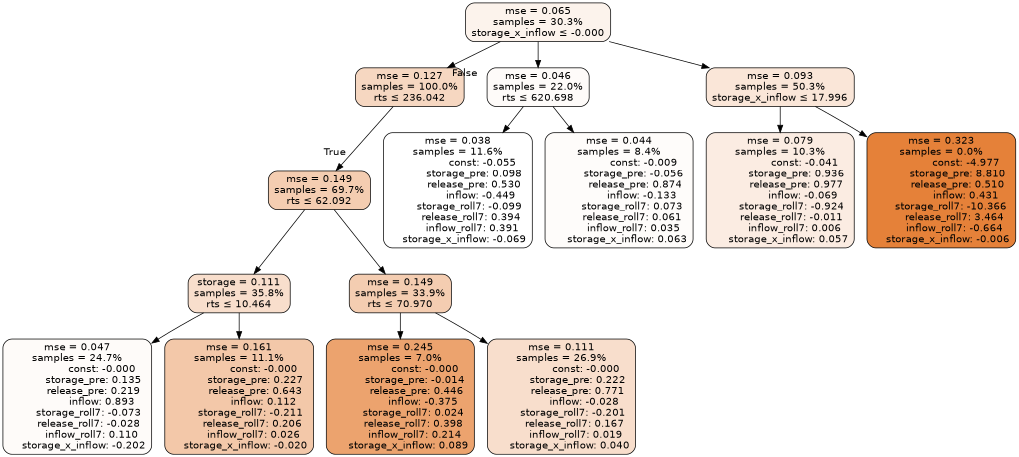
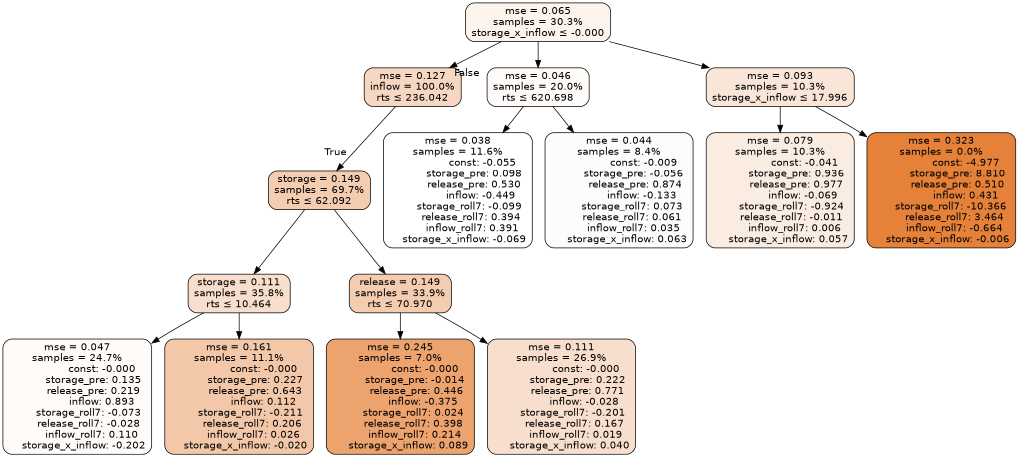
(410, 87) -> (413, 87)
(538, 87) -> (538, 87)
(780, 87) -> (780, 87)
(319, 190) -> (319, 190)
(400, 293) -> (400, 293)
